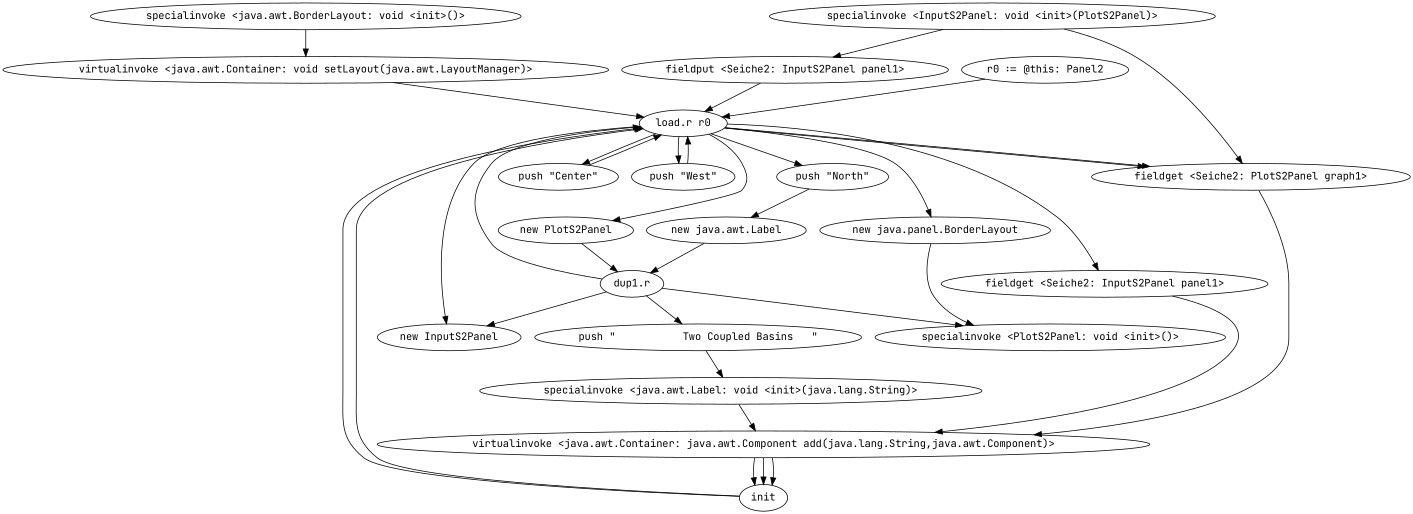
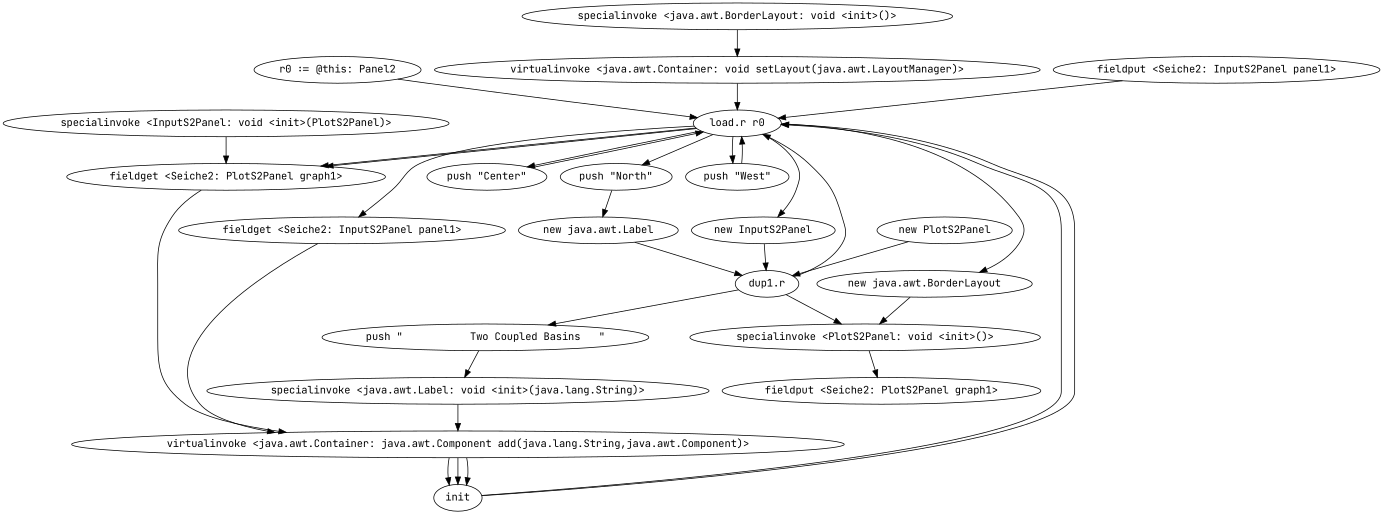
(892, 42) -> none
(717, 198) -> none
(935, 230) -> (925, 284)
(550, 308) -> (765, 253)
none -> (881, 391)
